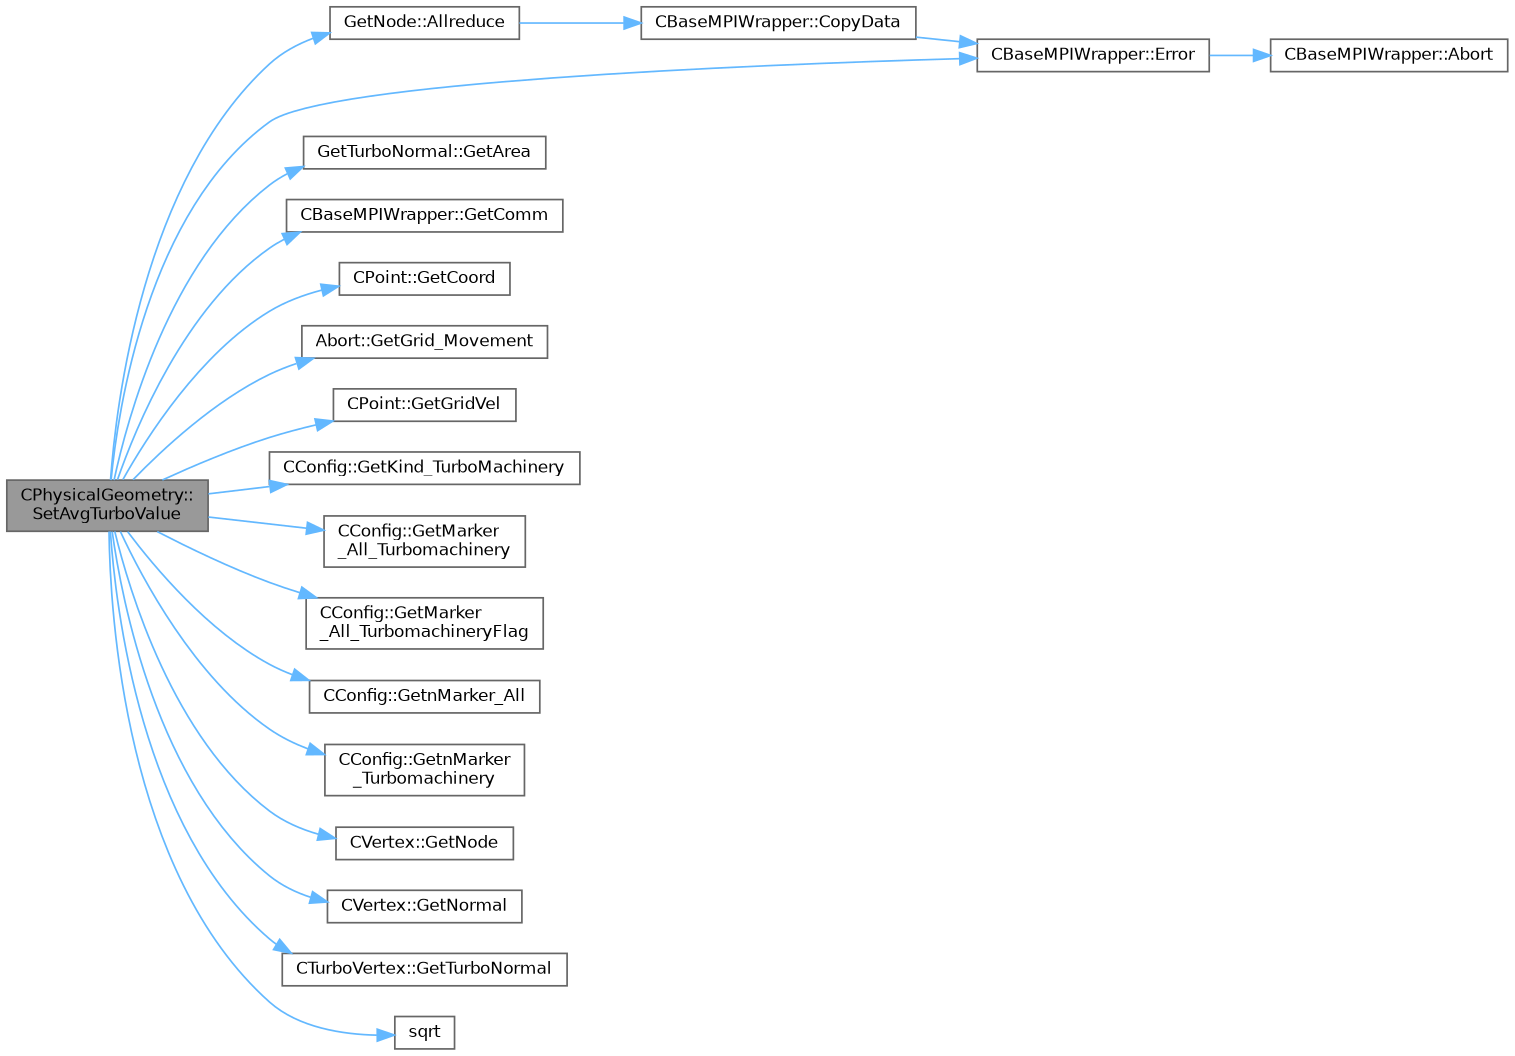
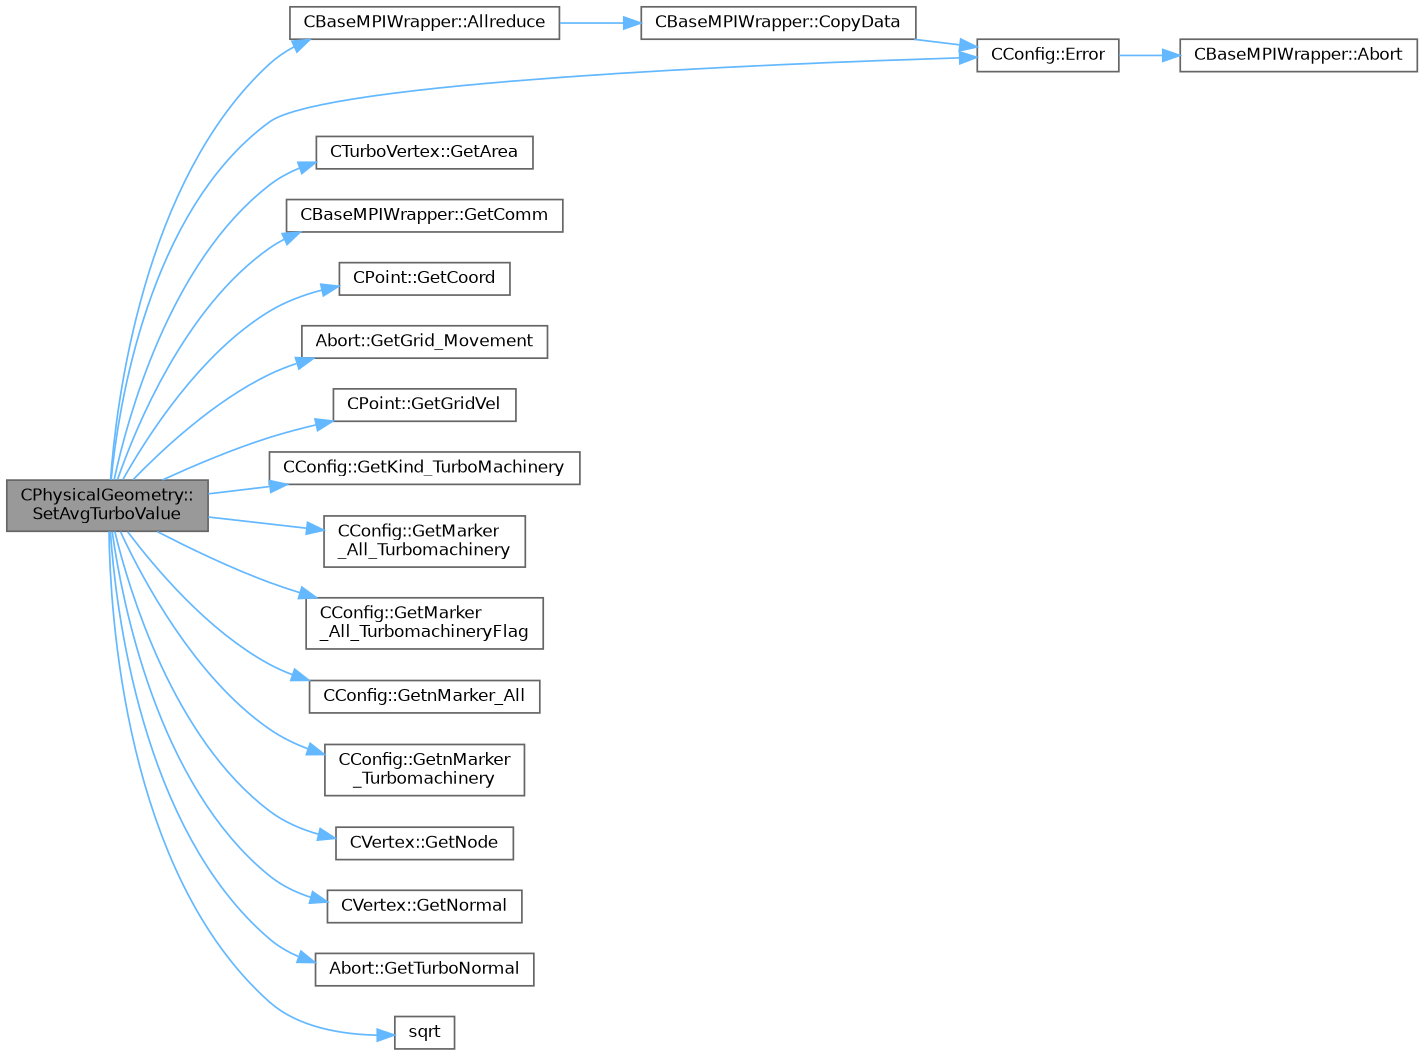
(425, 23) -> (425, 23)
(1093, 55) -> (1048, 55)
(425, 153) -> (425, 153)
(425, 970) -> (425, 970)
